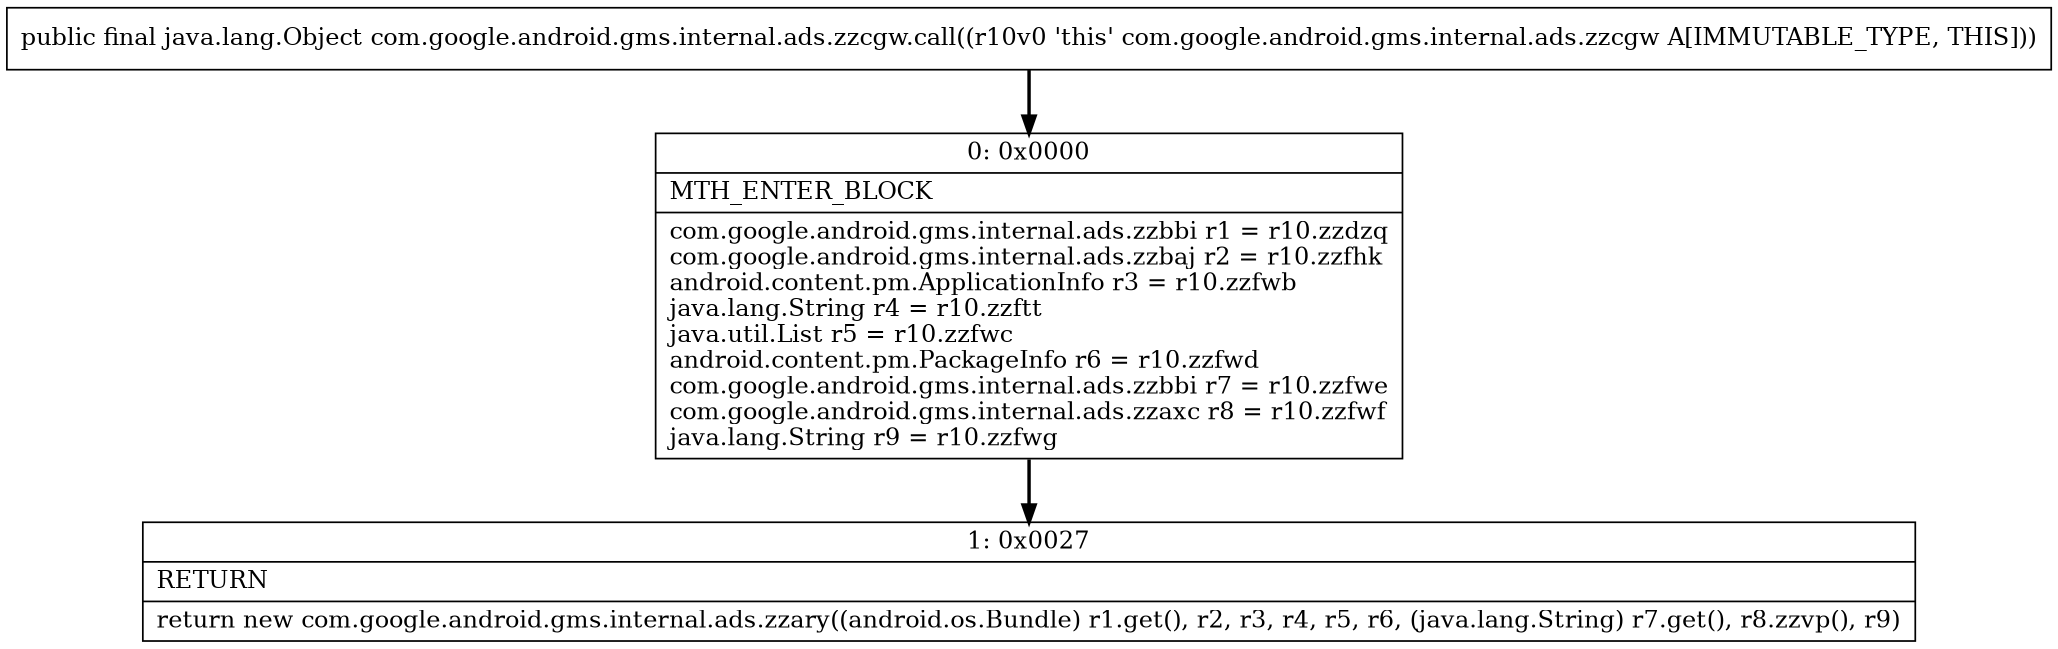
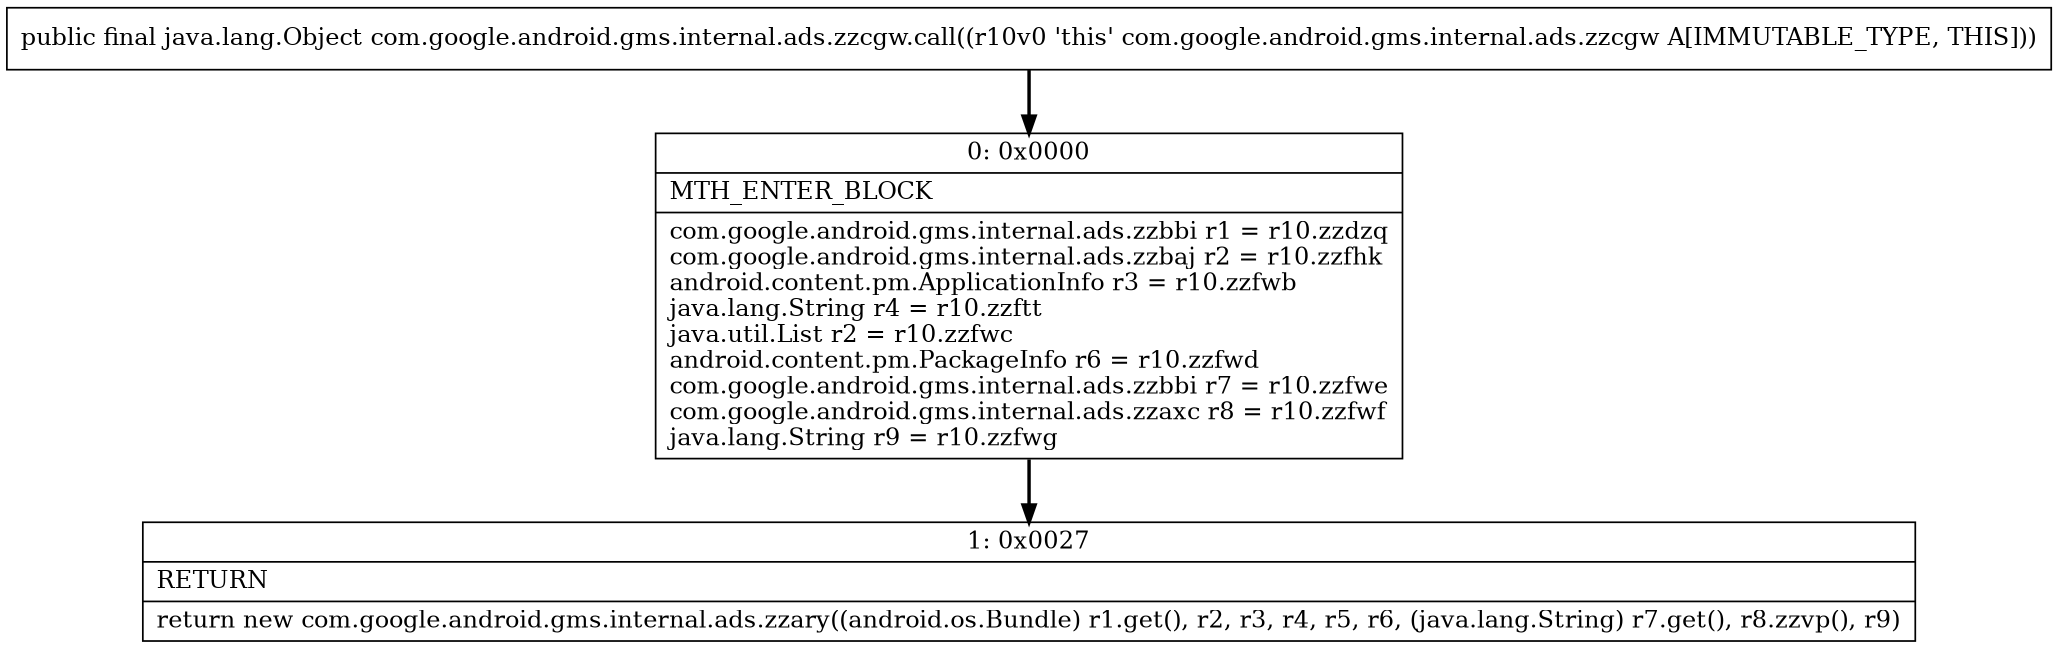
(841, 335) -> (841, 335)
